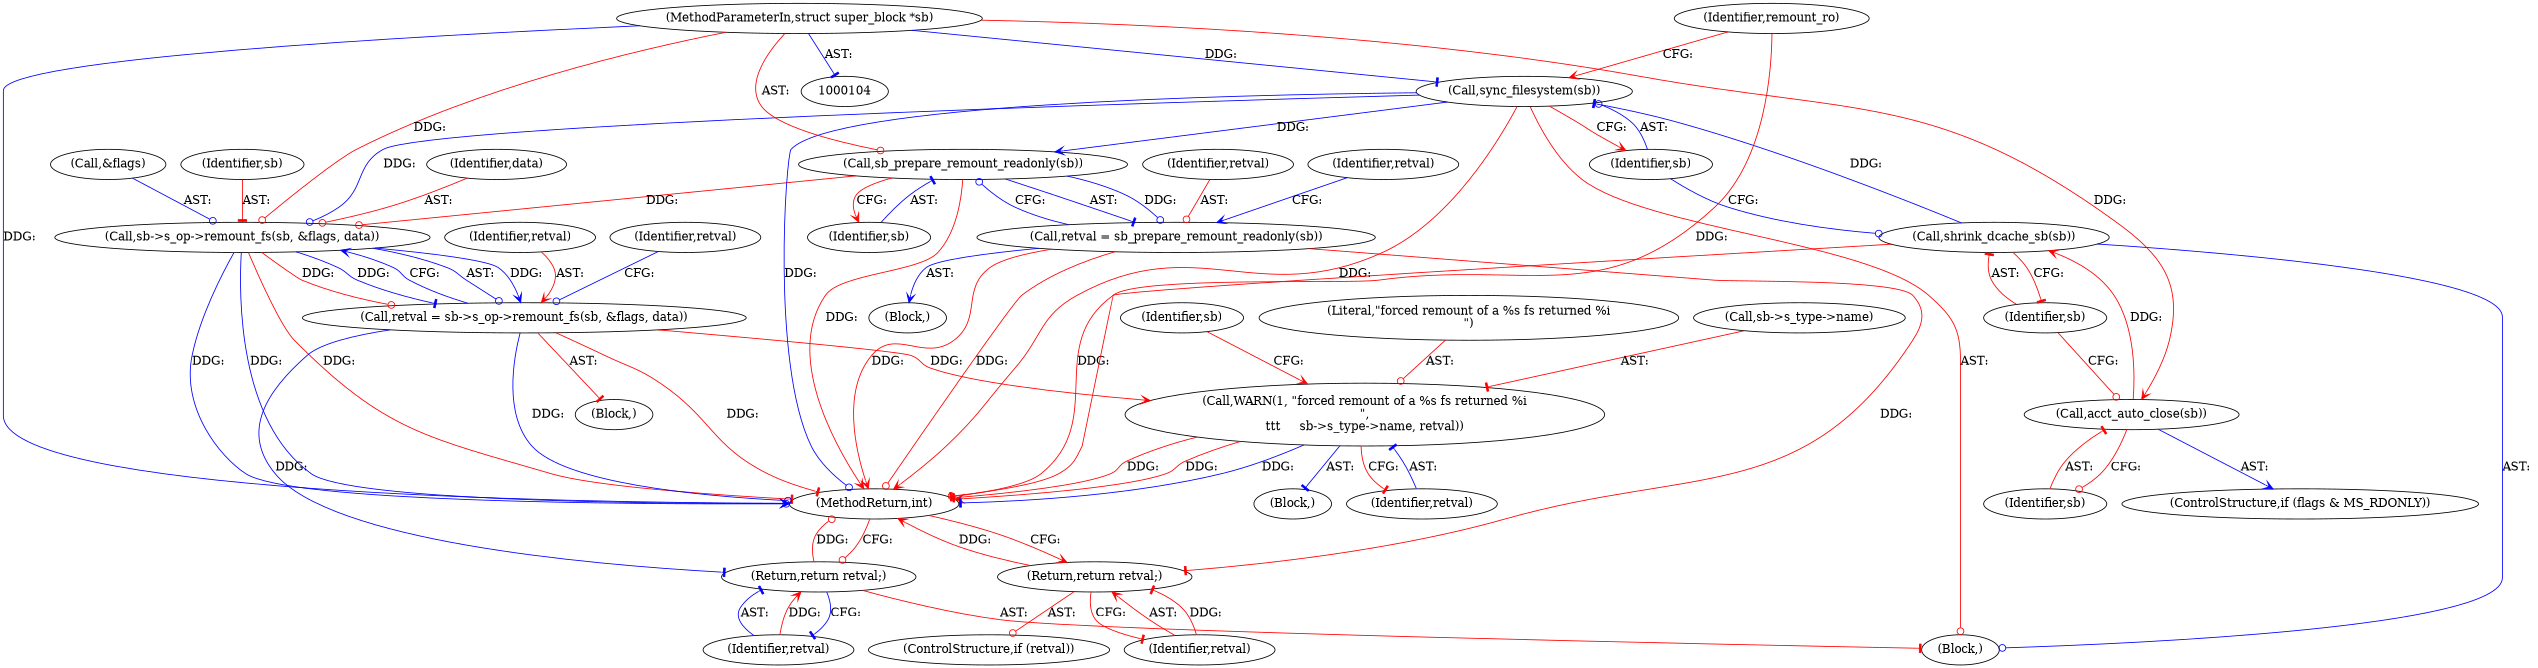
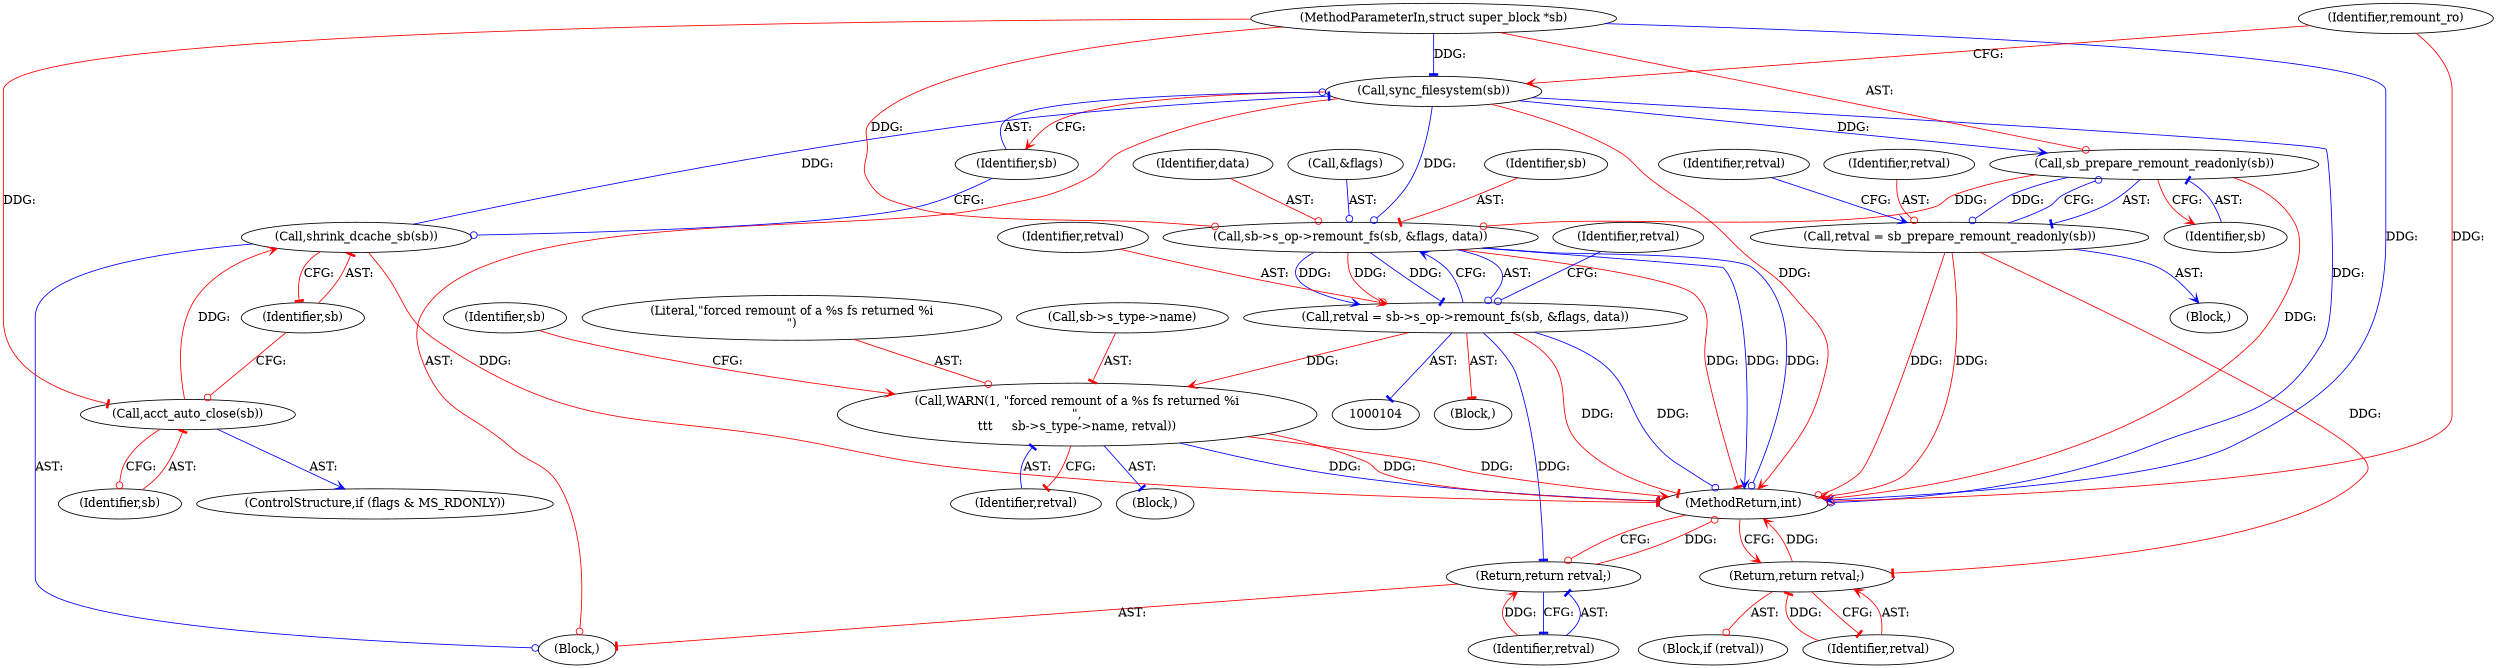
(821, 53) -> (1422, 365)
(1660, 80) -> (438, 34)
(989, 650) -> (1713, 650)
